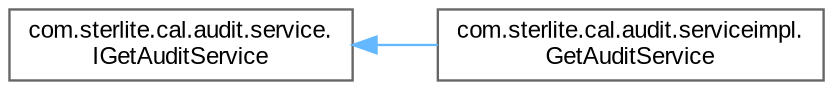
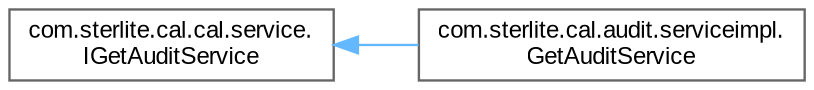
(181, 45) -> (172, 45)
